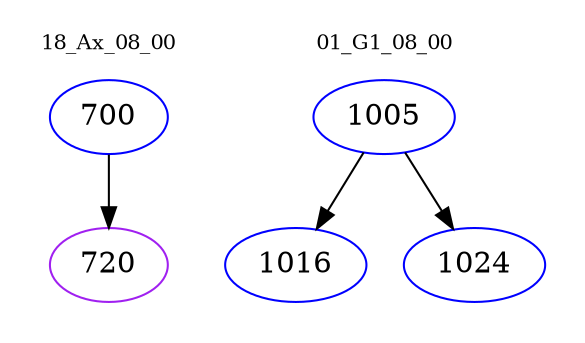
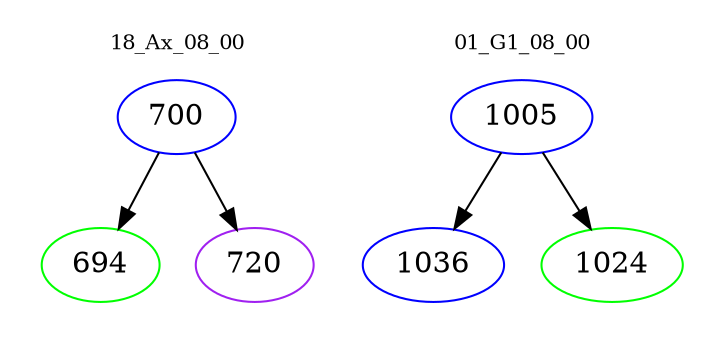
none -> (101, 265)
(296, 265) -> (433, 265)
(475, 265) -> (612, 265)
